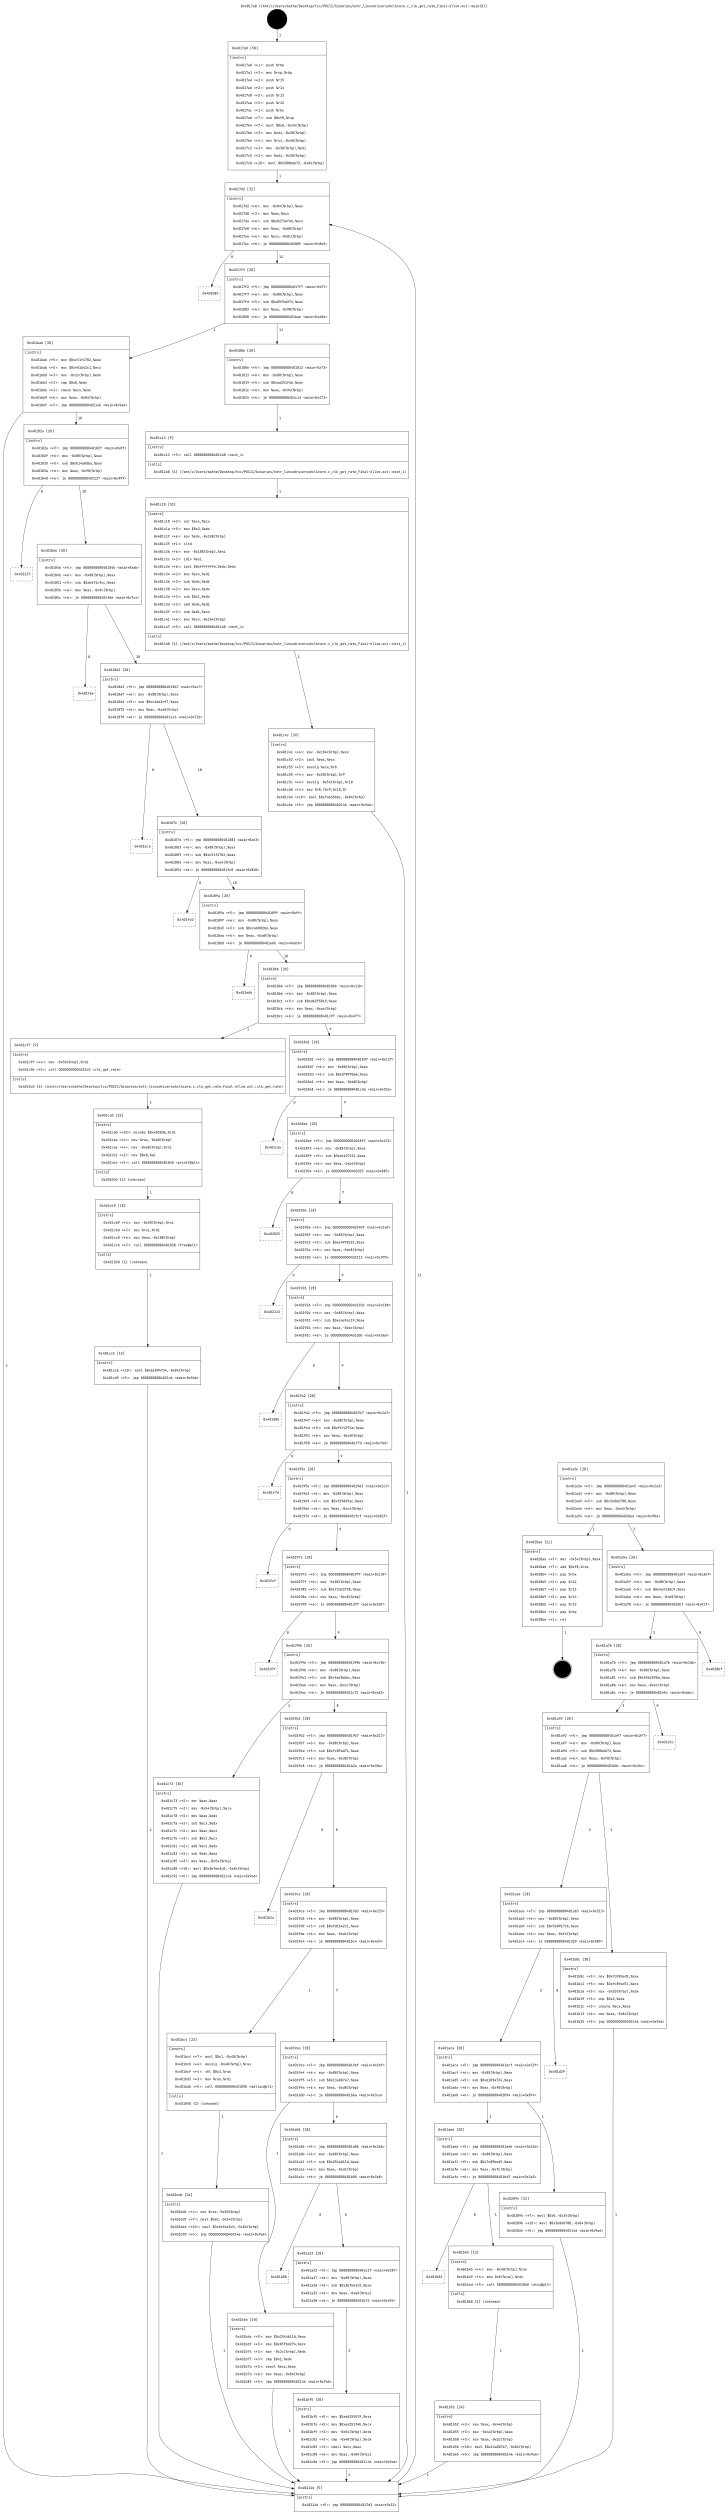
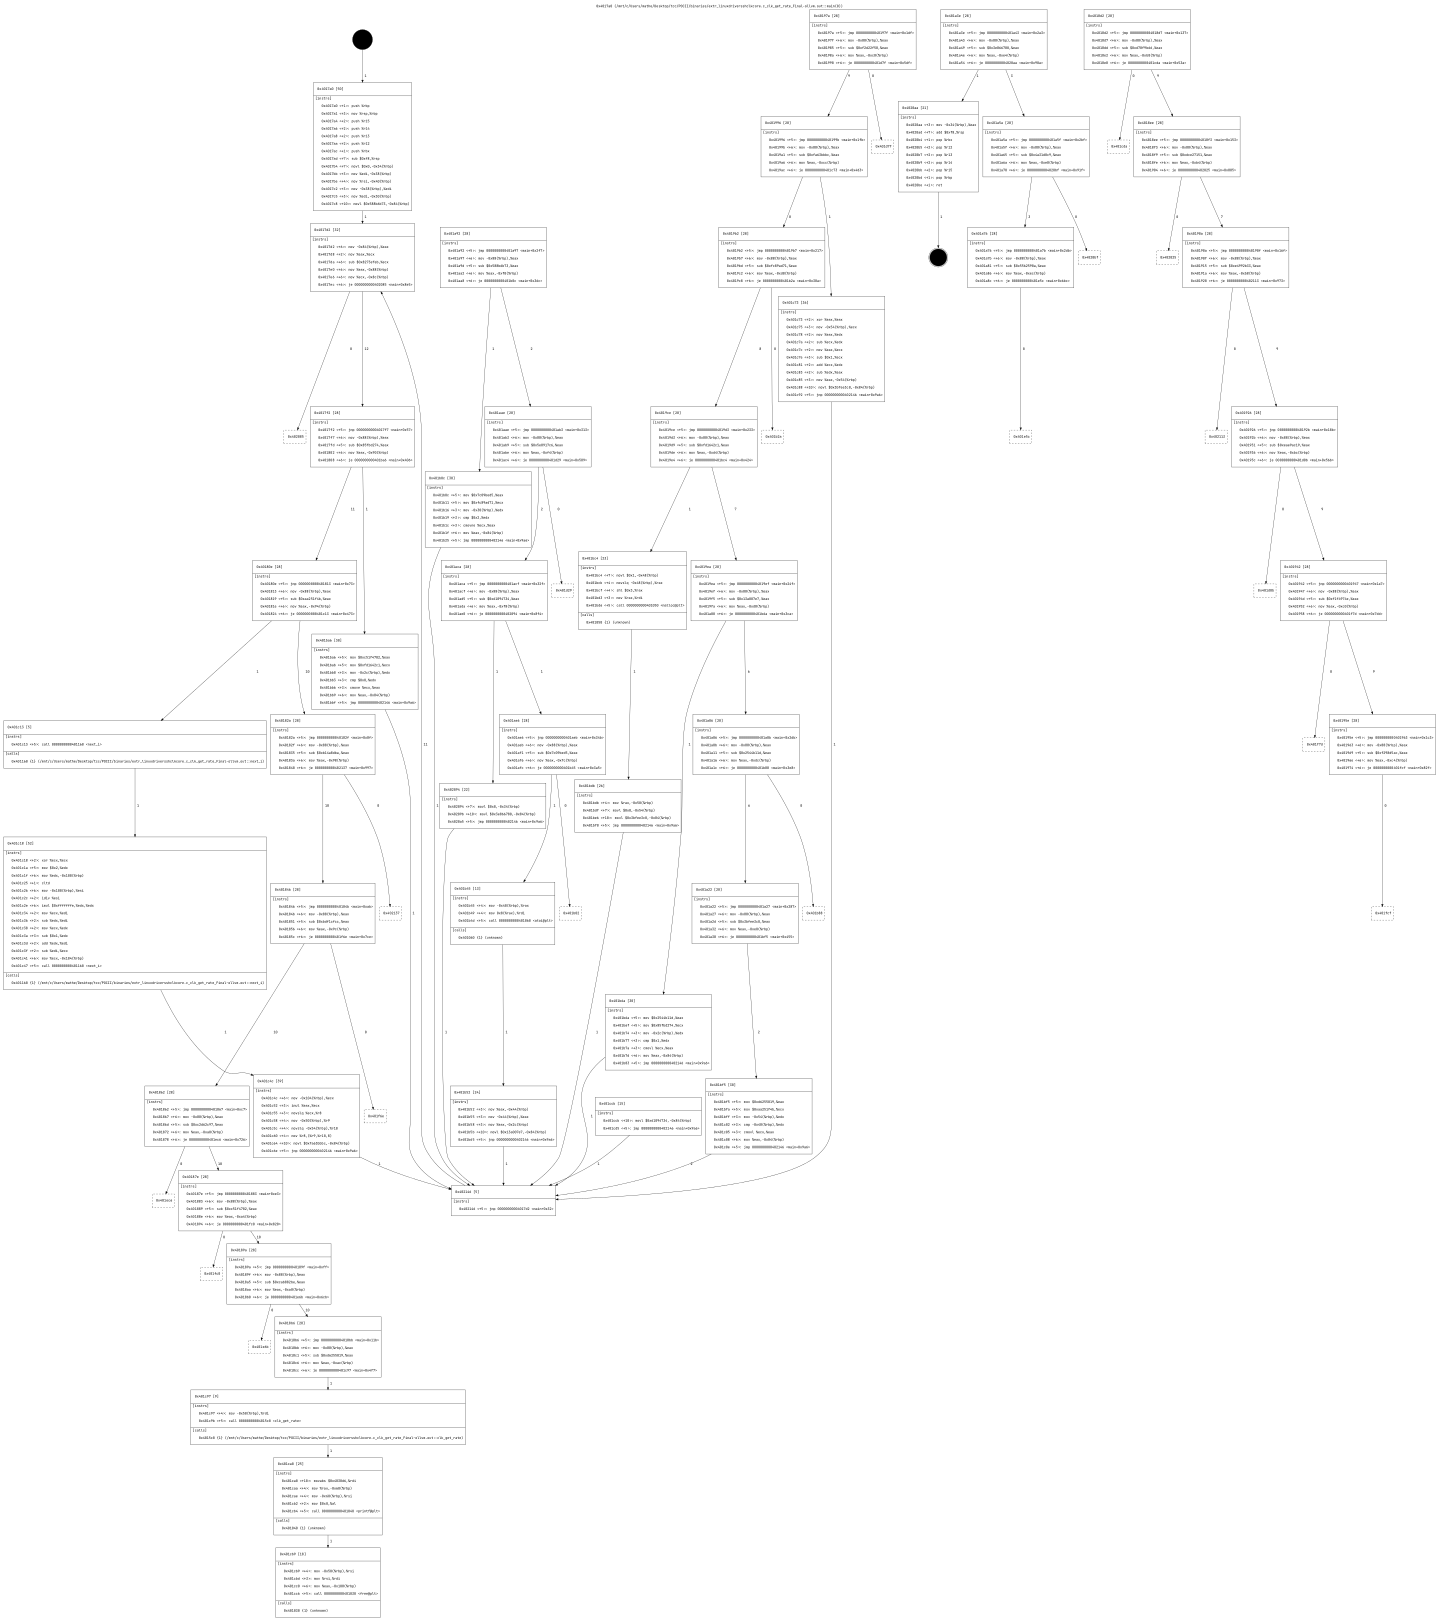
(76, 417) -> (298, 667)
(327, 1028) -> none
(148, 1307) -> none
(337, 1536) -> none
(621, 1705) -> none
